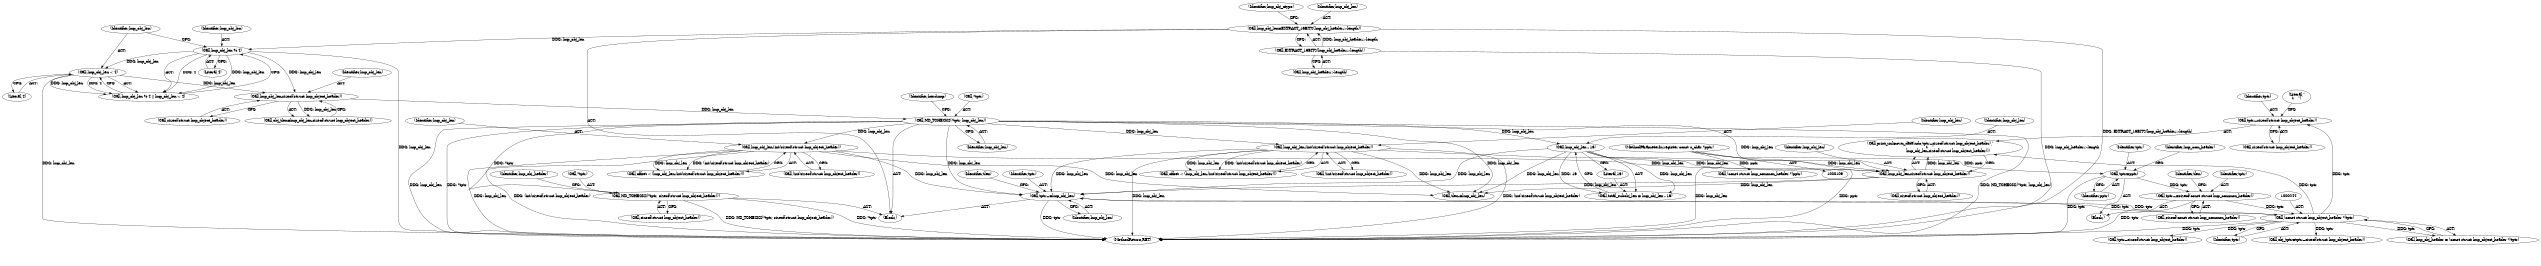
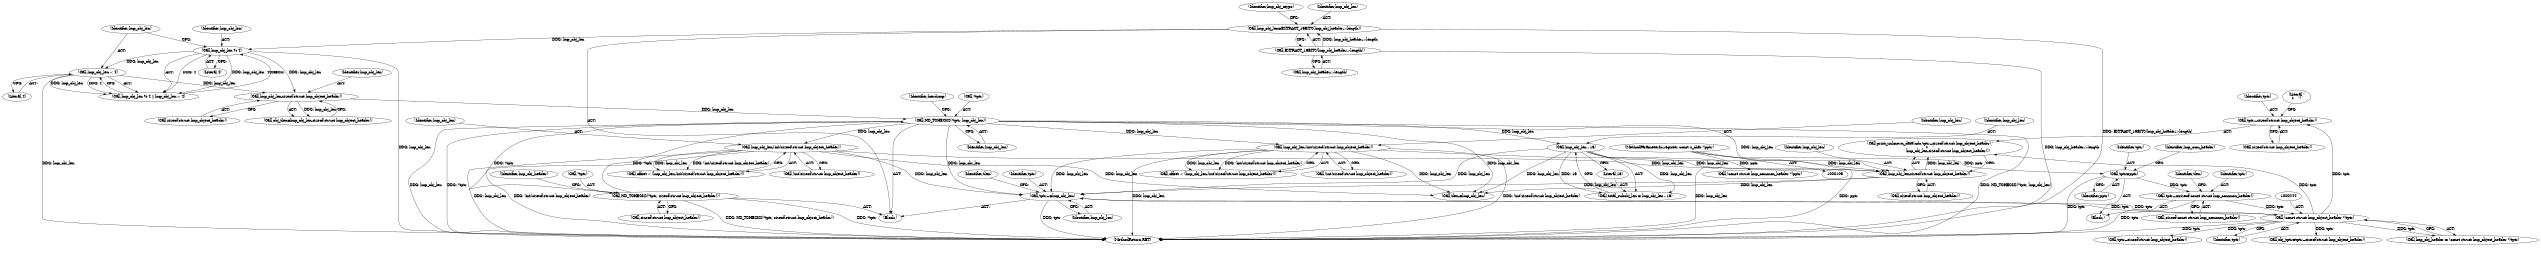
(276, 73) -> (276, 73)
none -> (730, 137)
